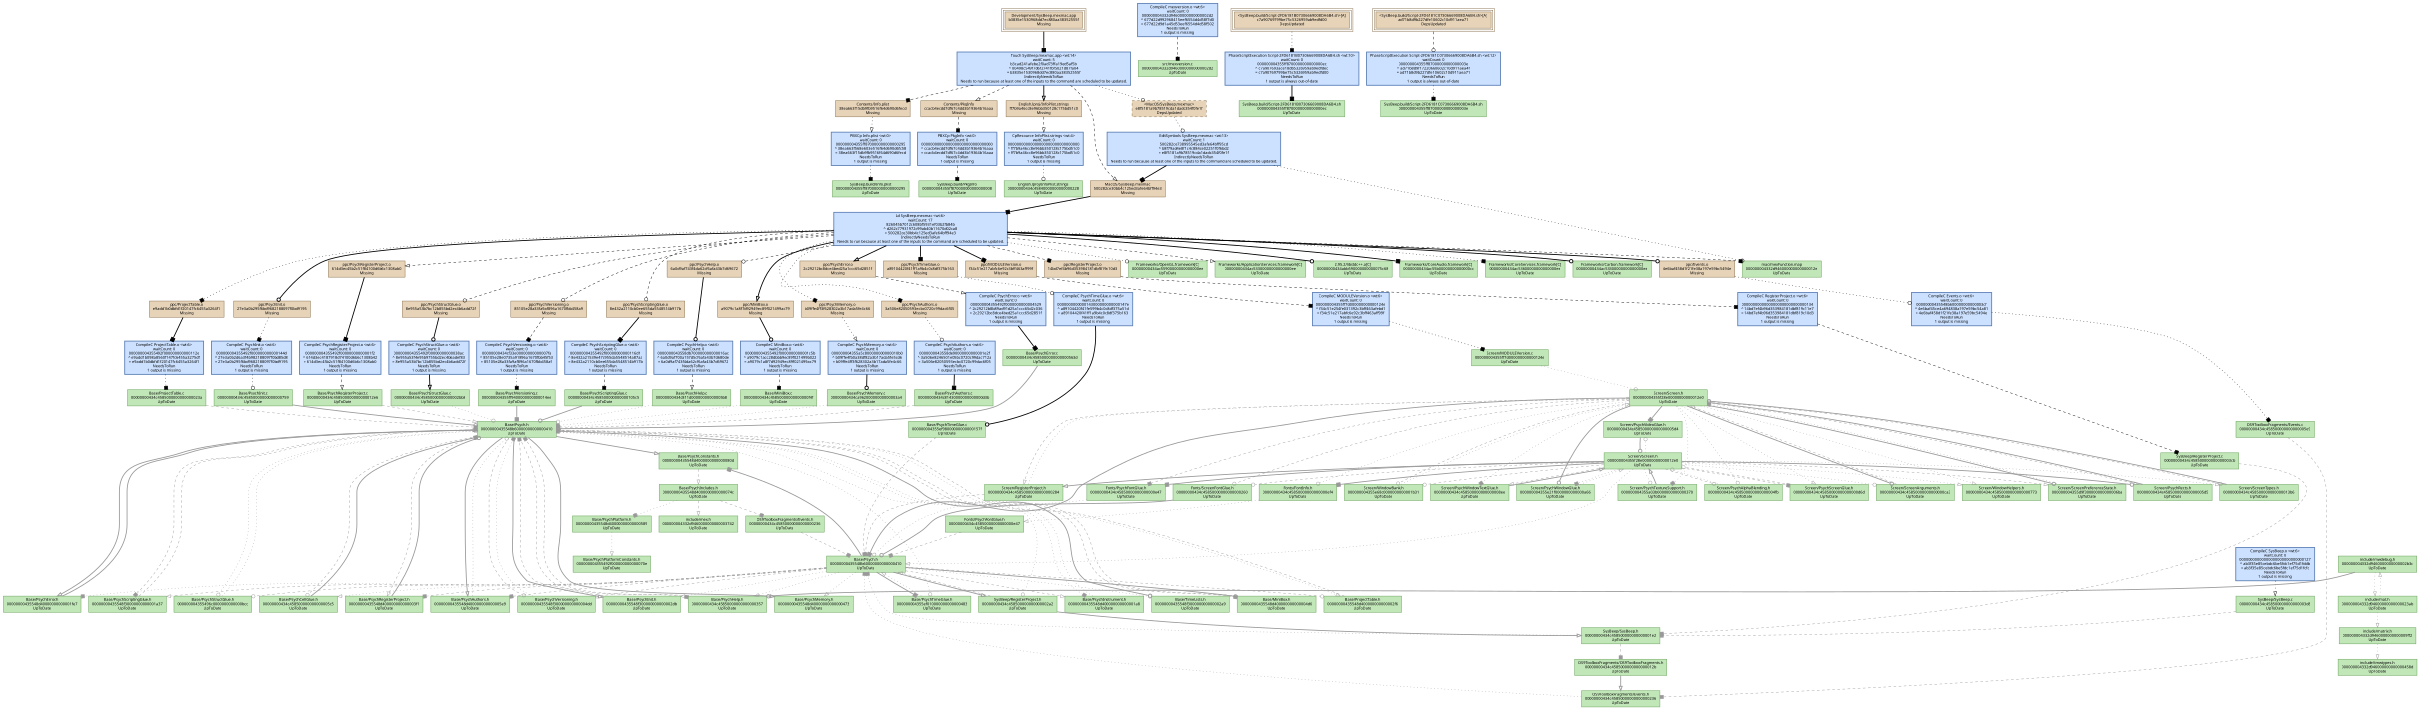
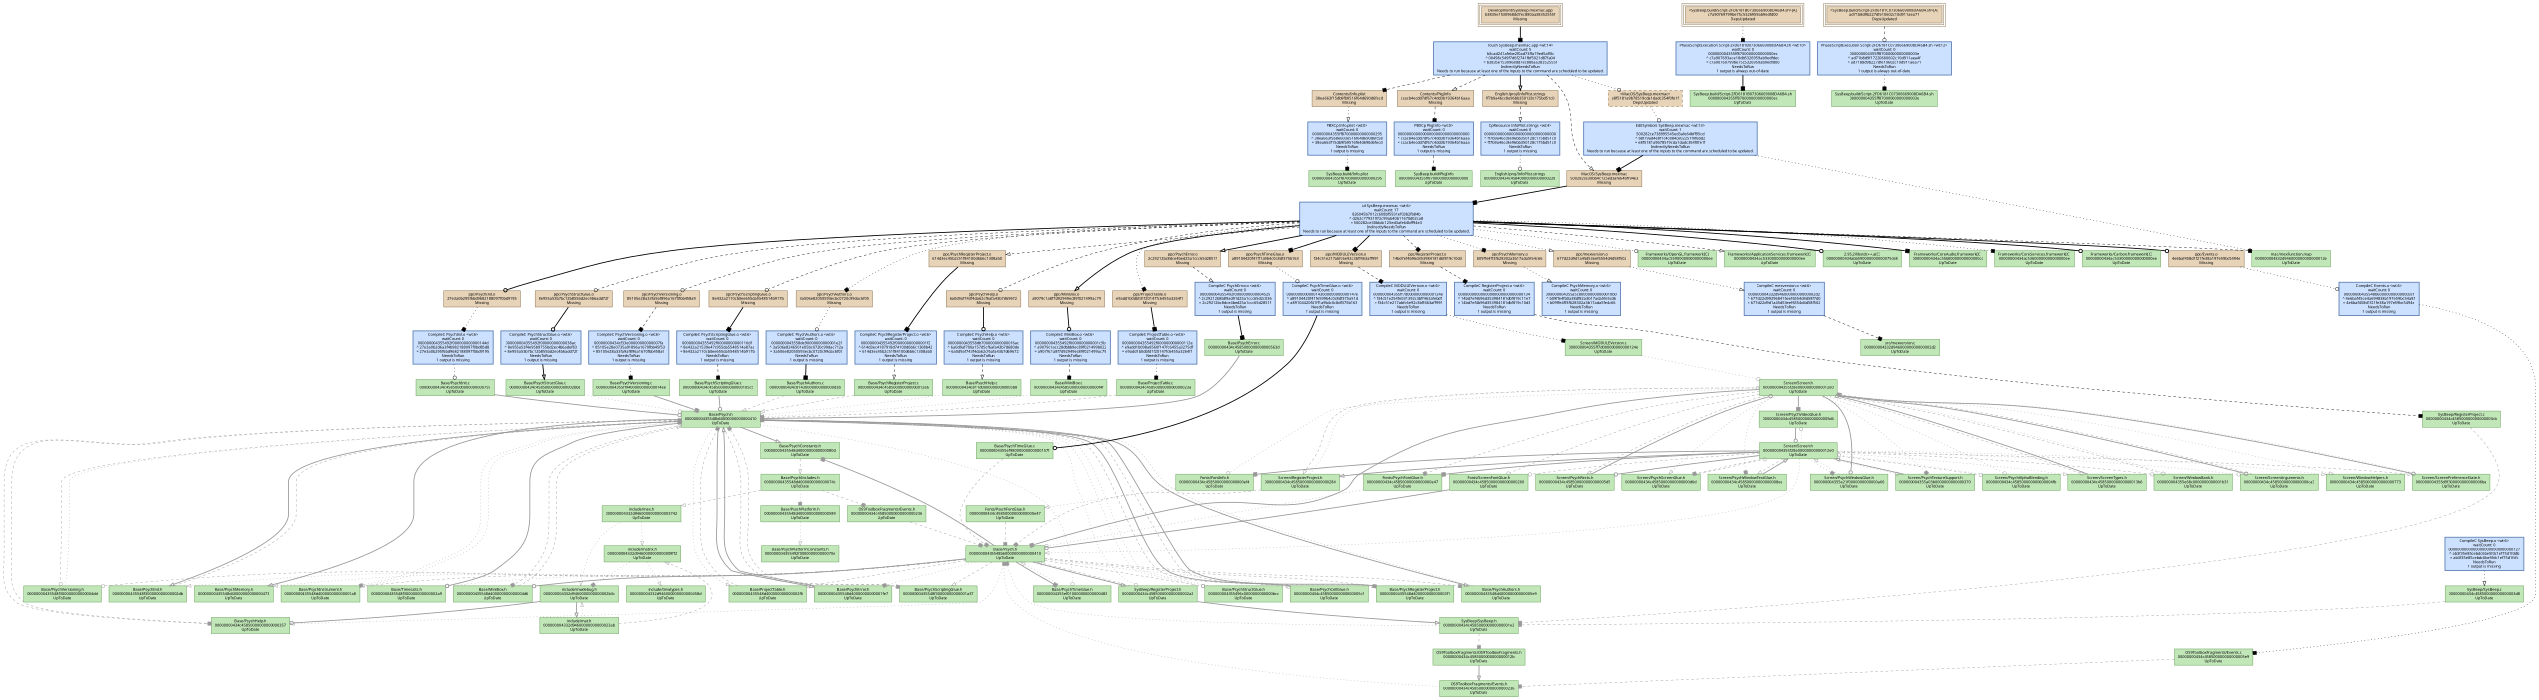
none -> (1592, 259)
(866, 398) -> none
none -> (642, 532)
none -> (594, 546)
none -> (614, 572)
(2375, 582) -> (576, 608)
(2378, 618) -> (700, 608)
